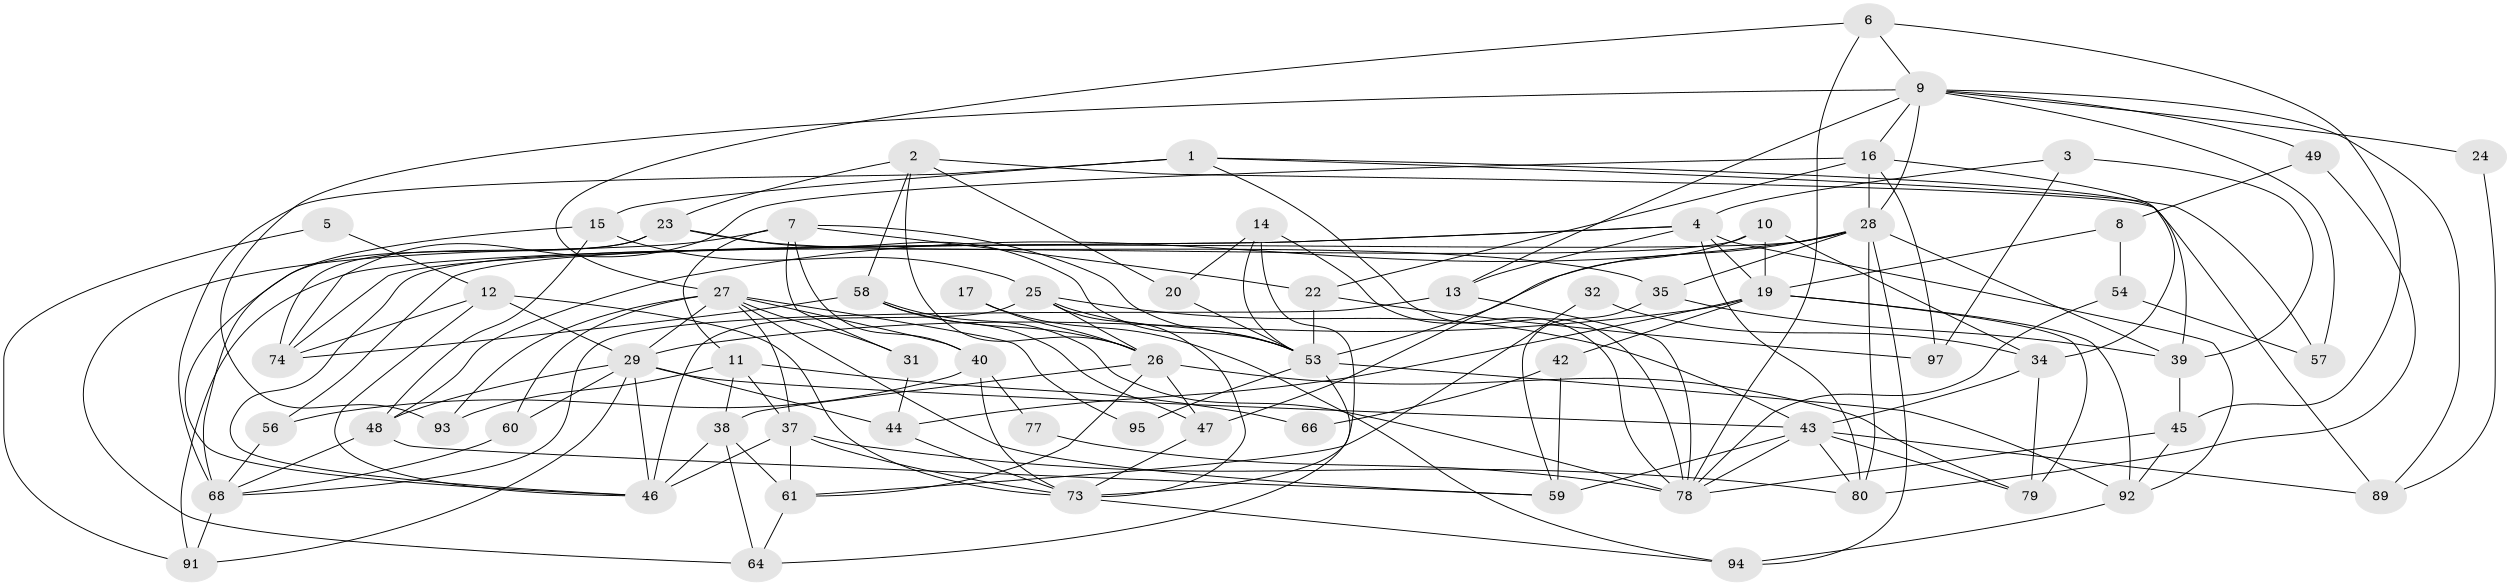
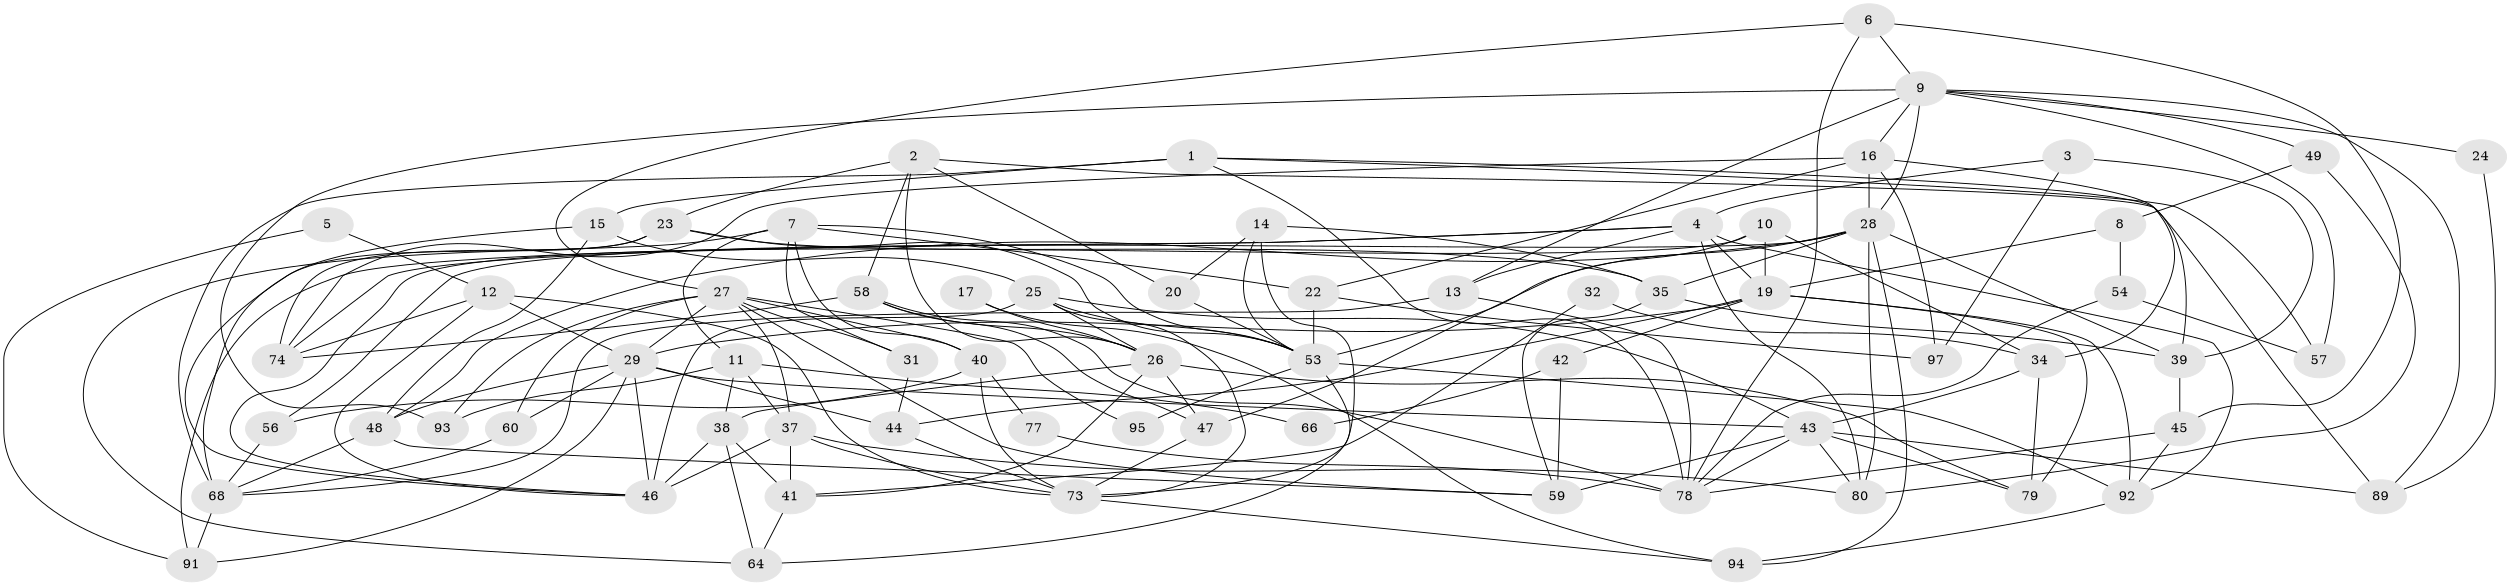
(1397, 313) -> (1377, 233)
(790, 497) -> (790, 497)
